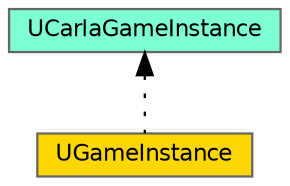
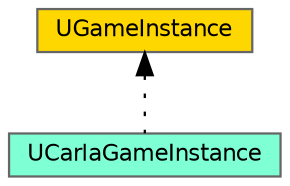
(145, 104) -> (145, 104)
